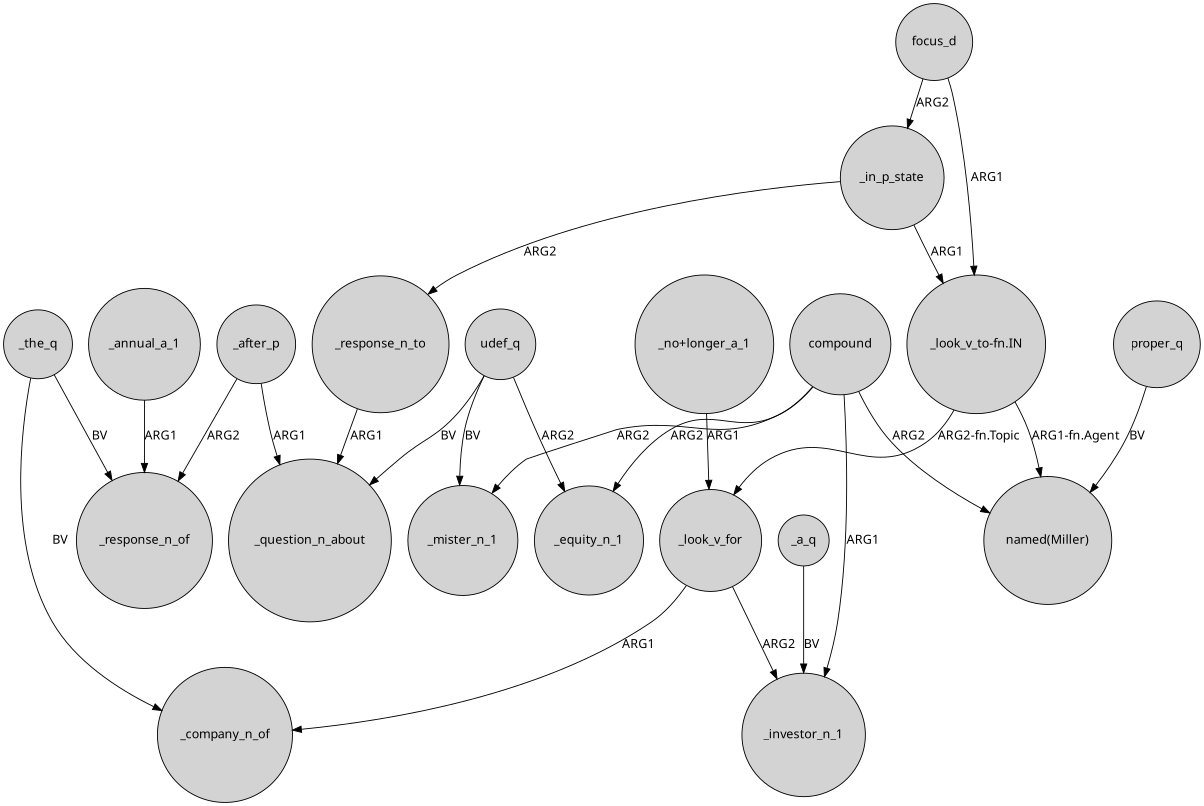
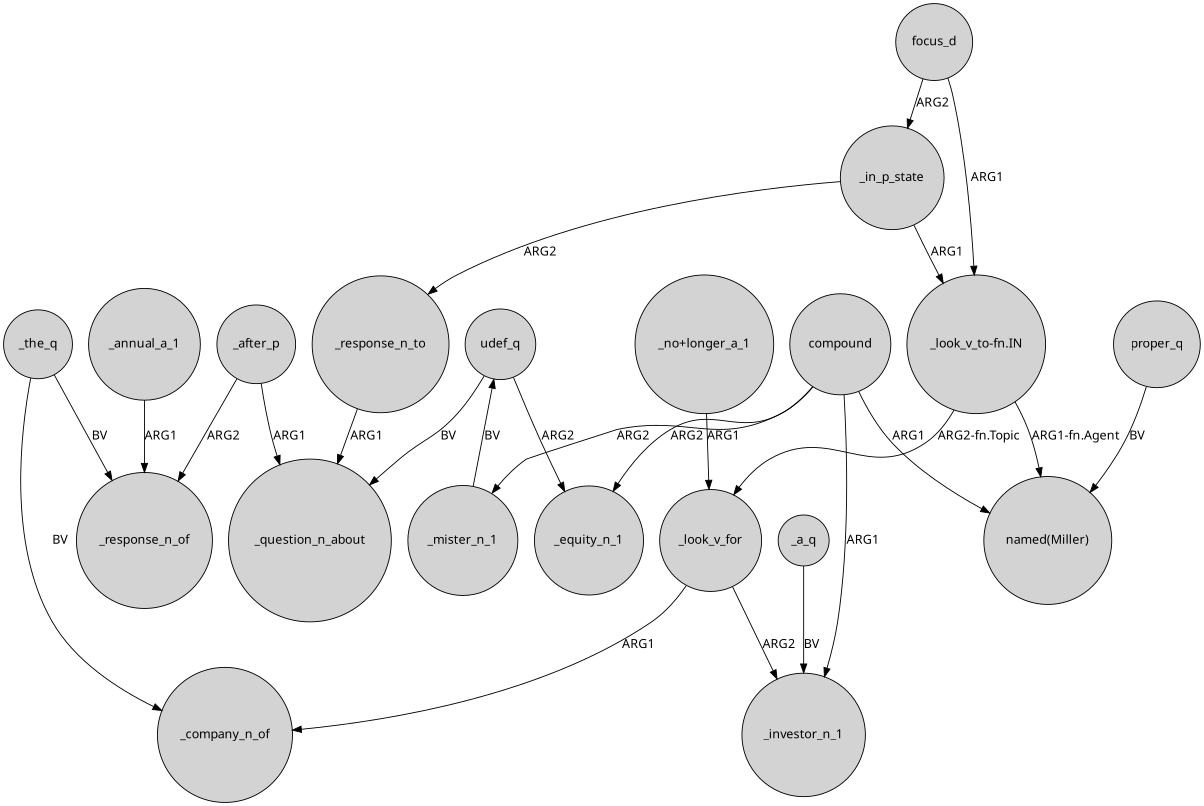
(466, 424) -> (483, 437)
(909, 436) -> (909, 436)
